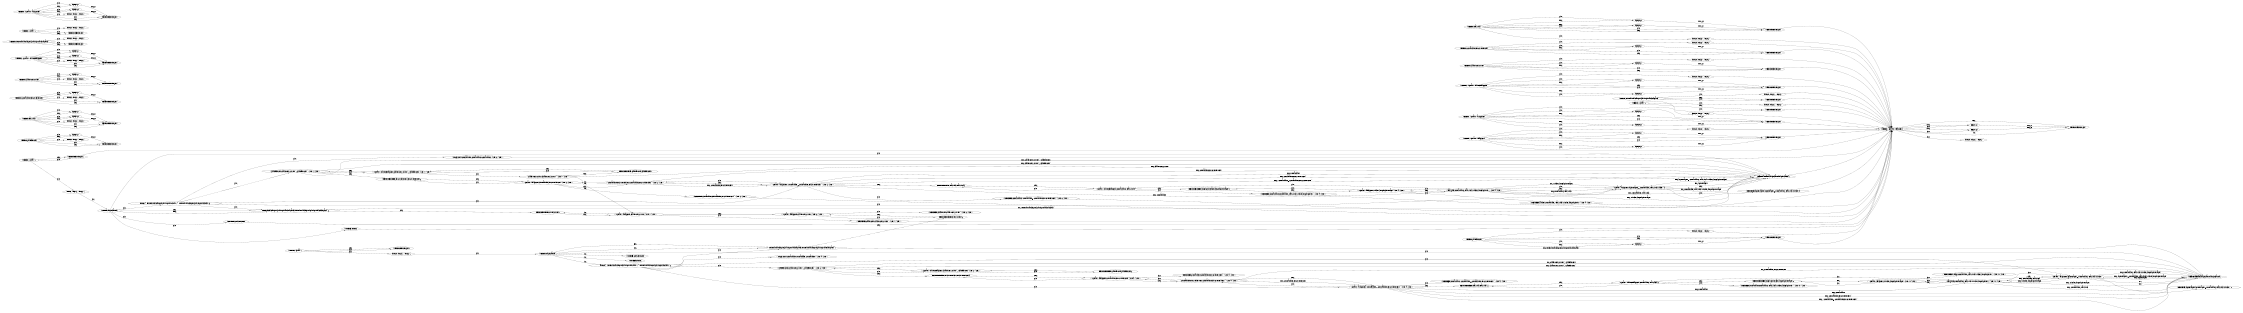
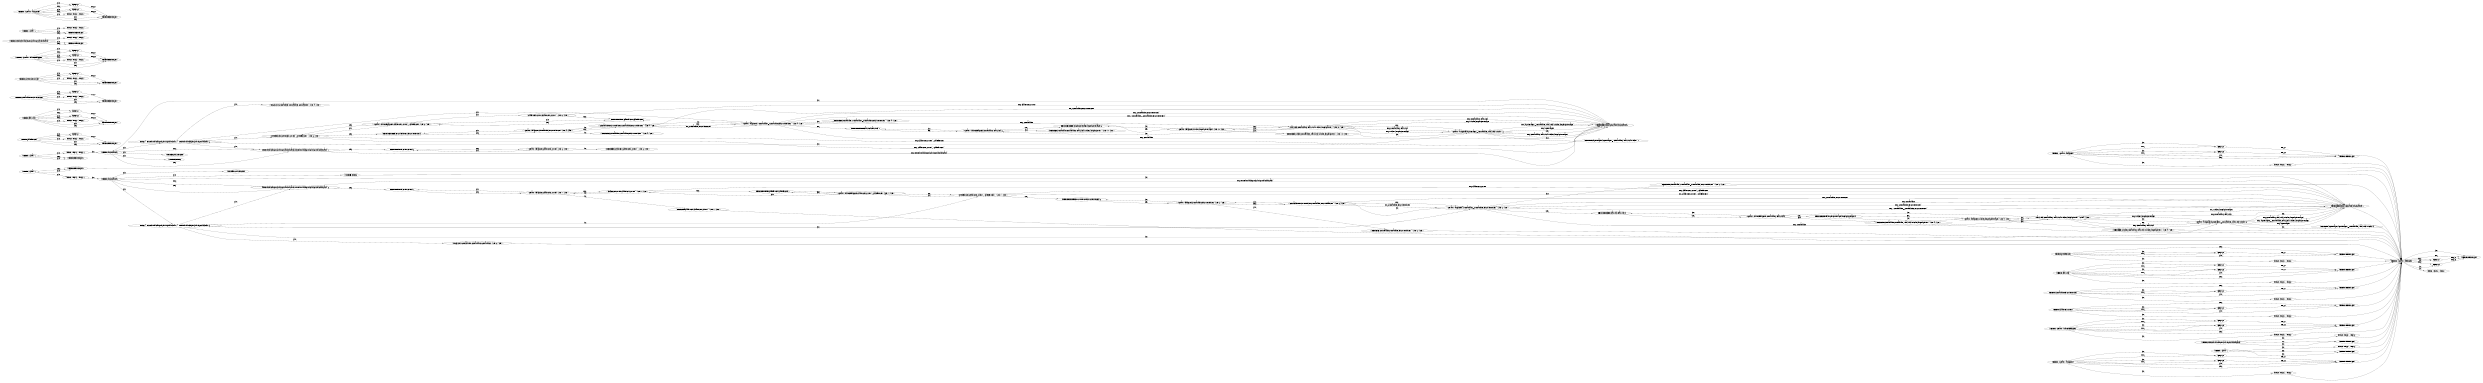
none -> (548, 115)
(718, 214) -> (587, 192)
